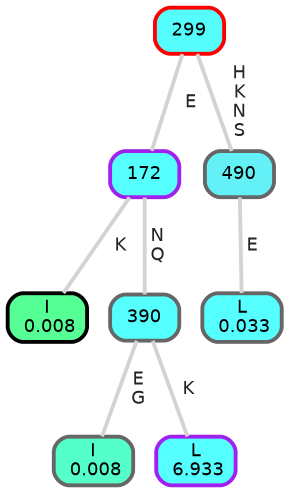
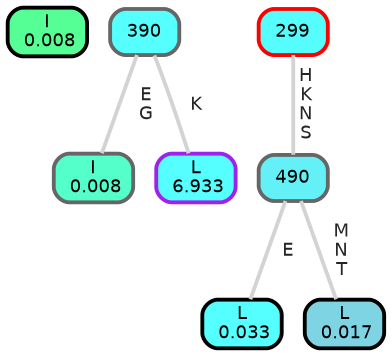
(145, 174) -> none
(242, 318) -> (242, 324)
none -> (344, 324)
